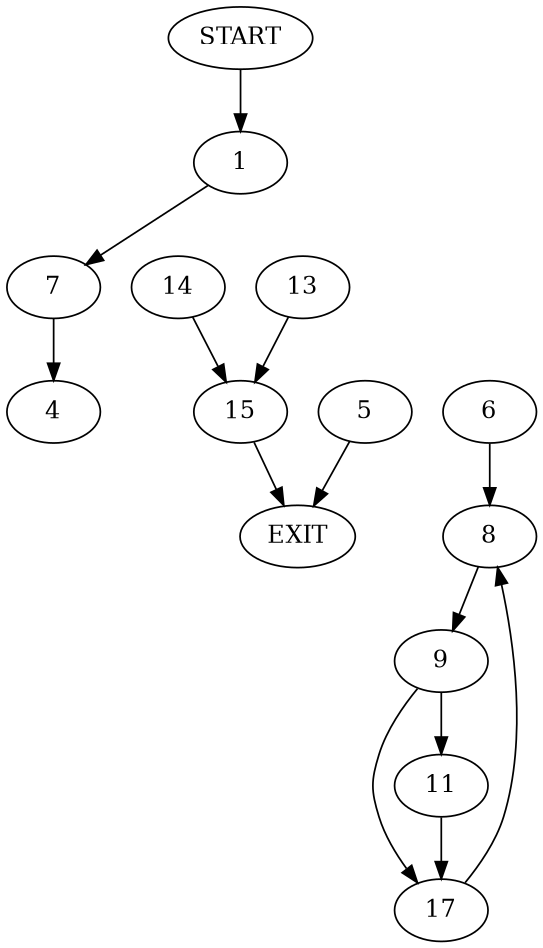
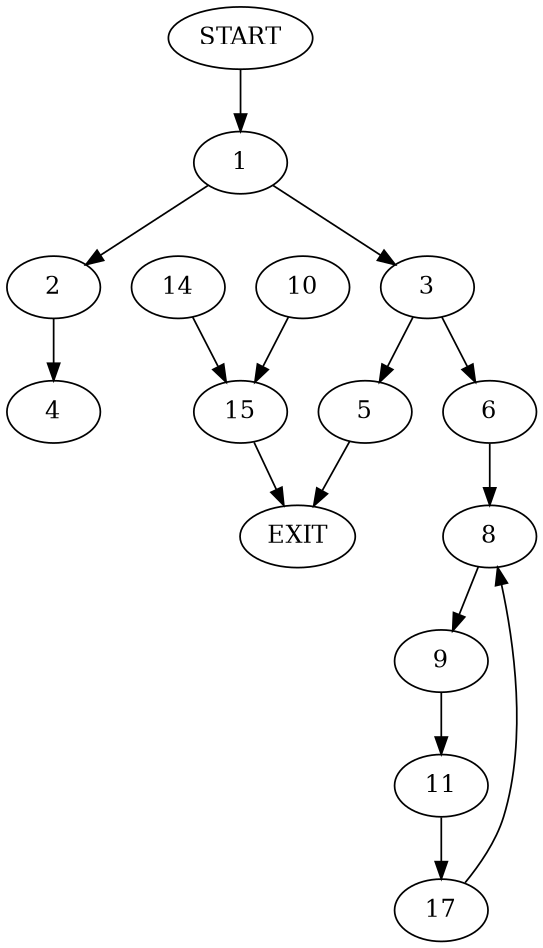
(54, 287) -> (54, 287)
(303, 287) -> (303, 287)
none -> (427, 287)
(374, 777) -> none
